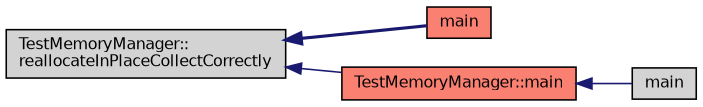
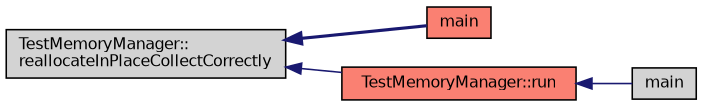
(459, 84) -> (459, 84)
